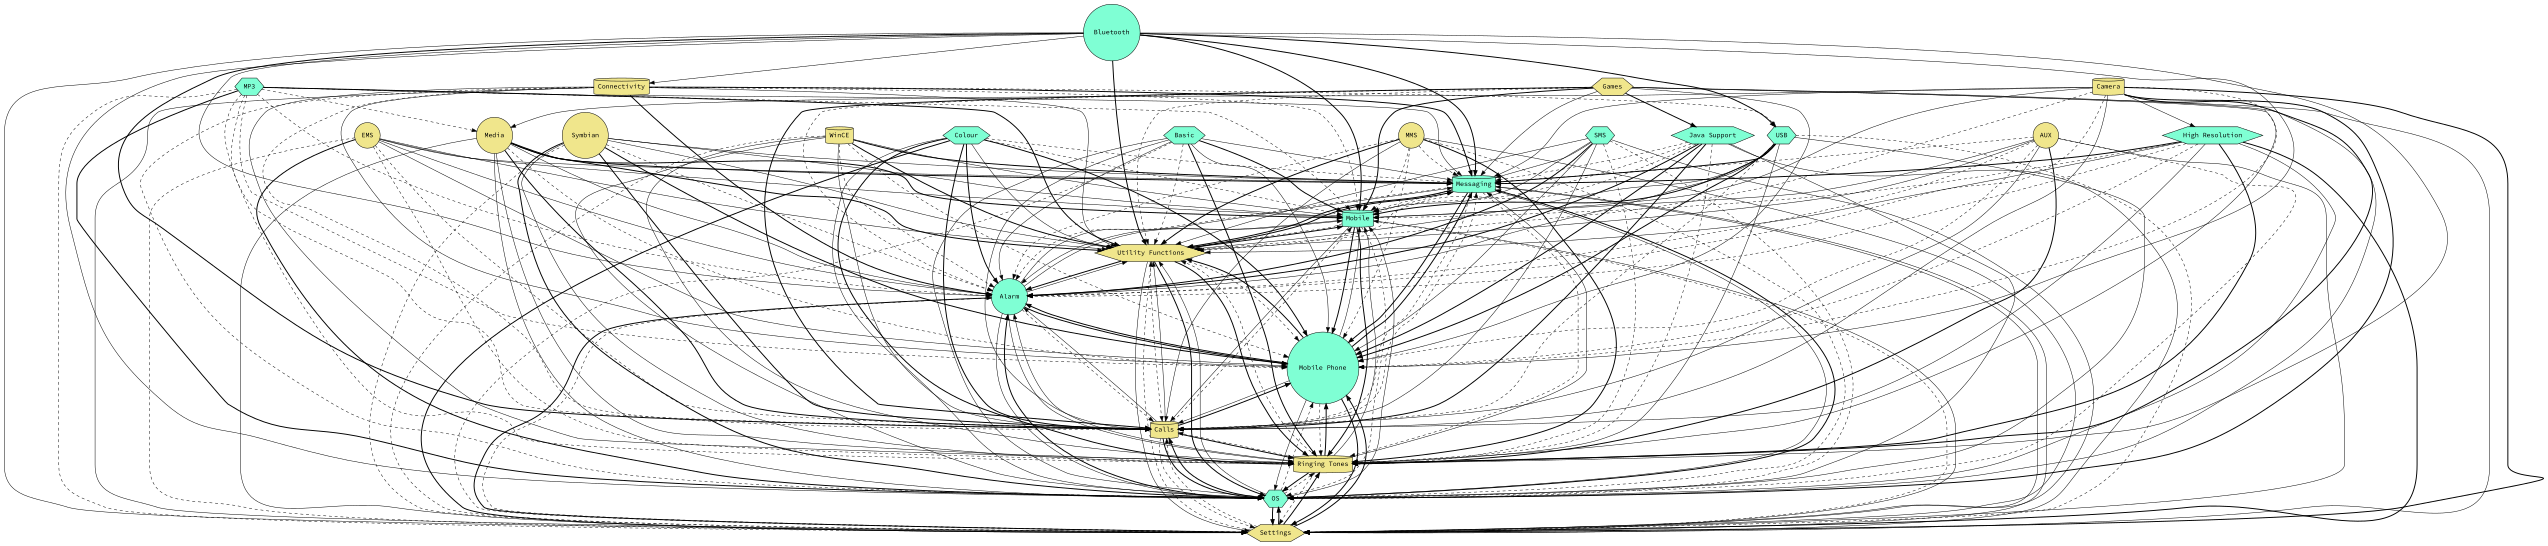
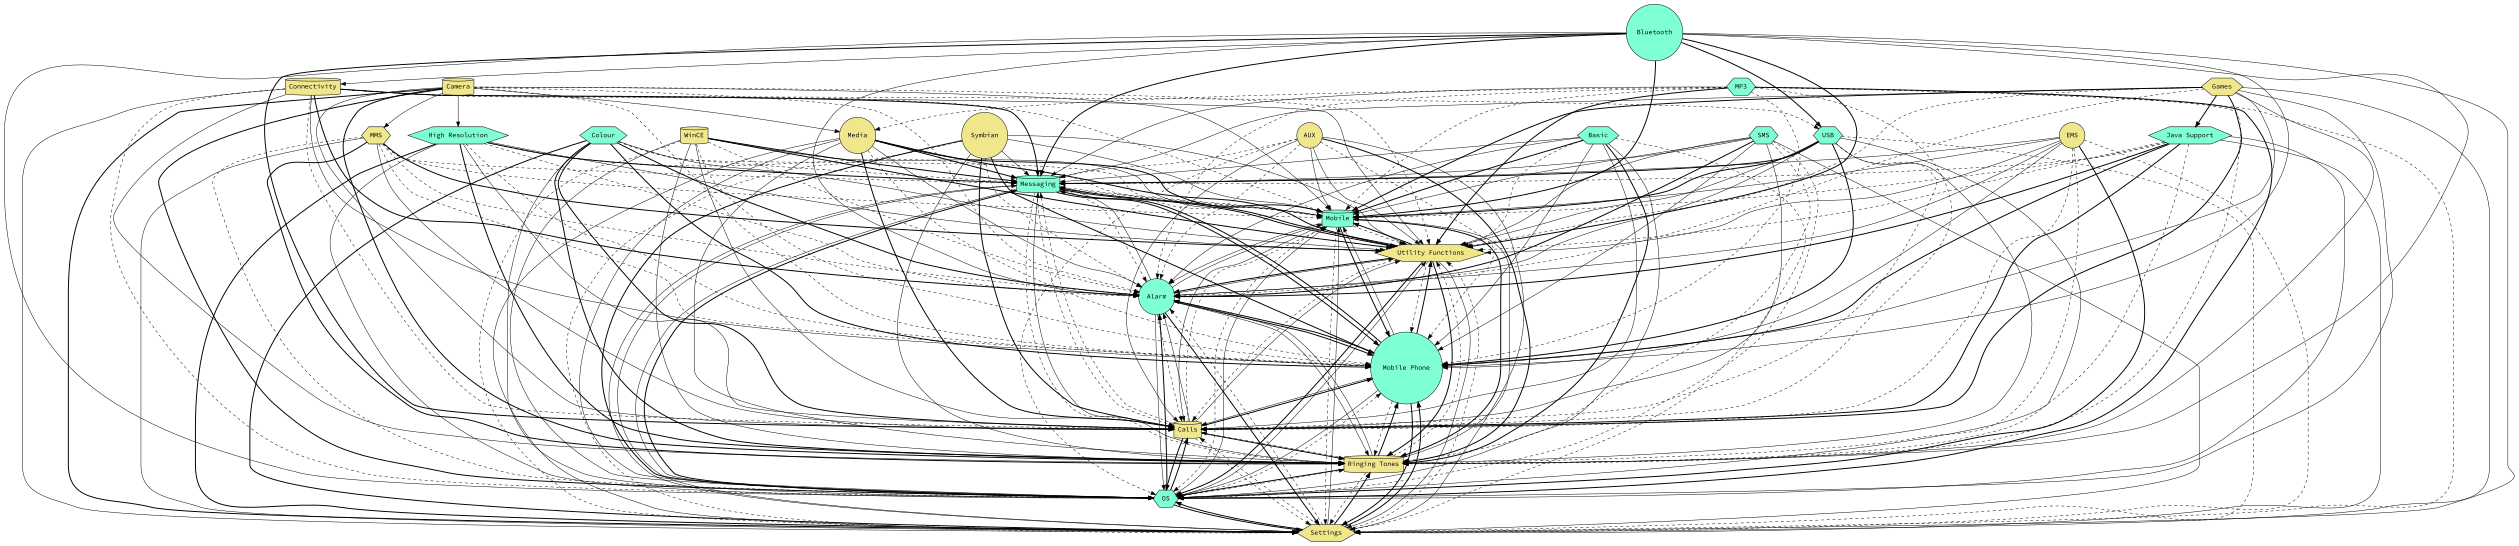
(1707, 98) -> (414, 107)
(1411, 135) -> (376, 135)
